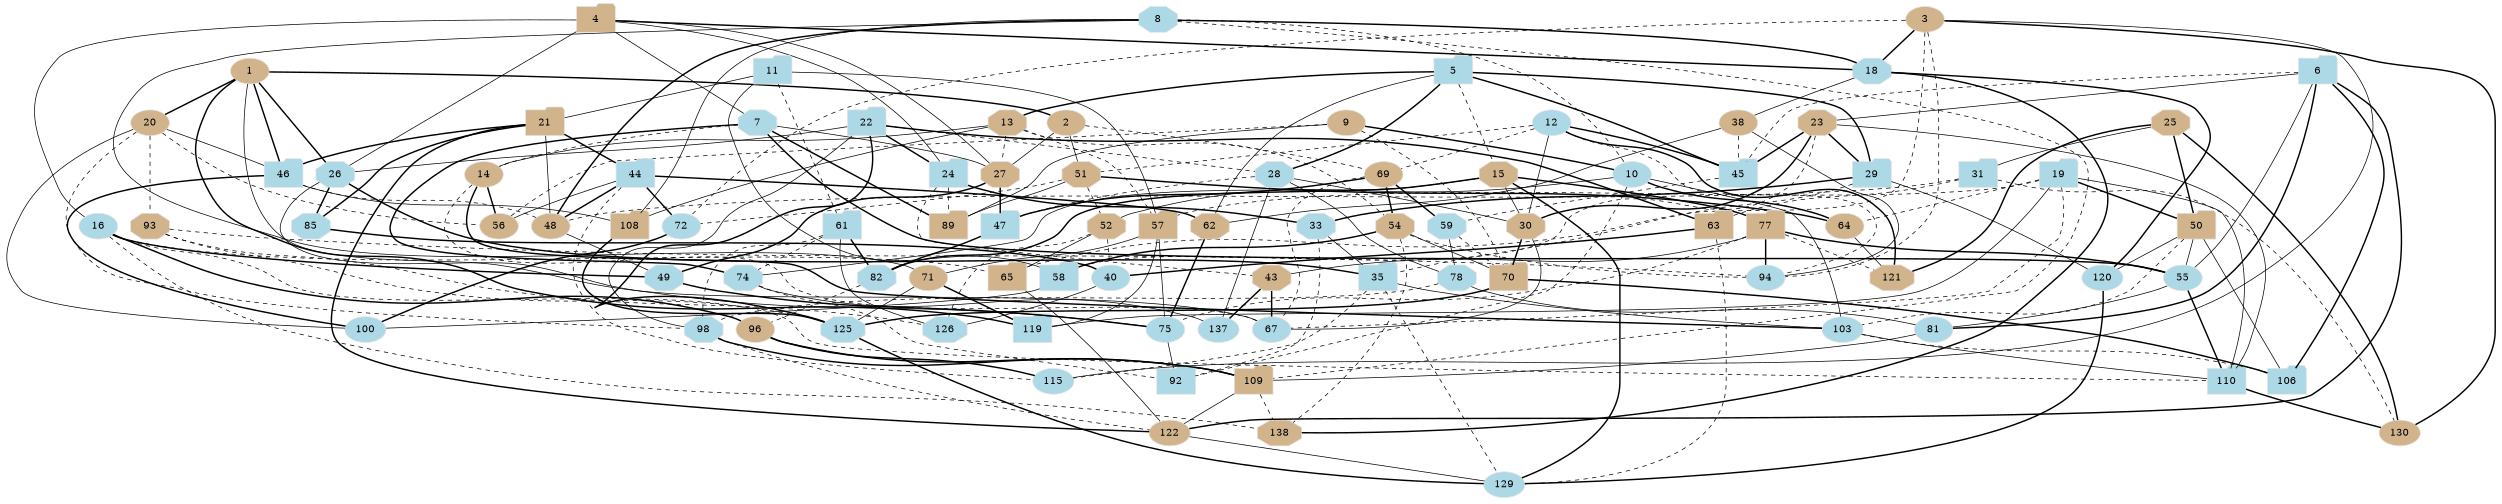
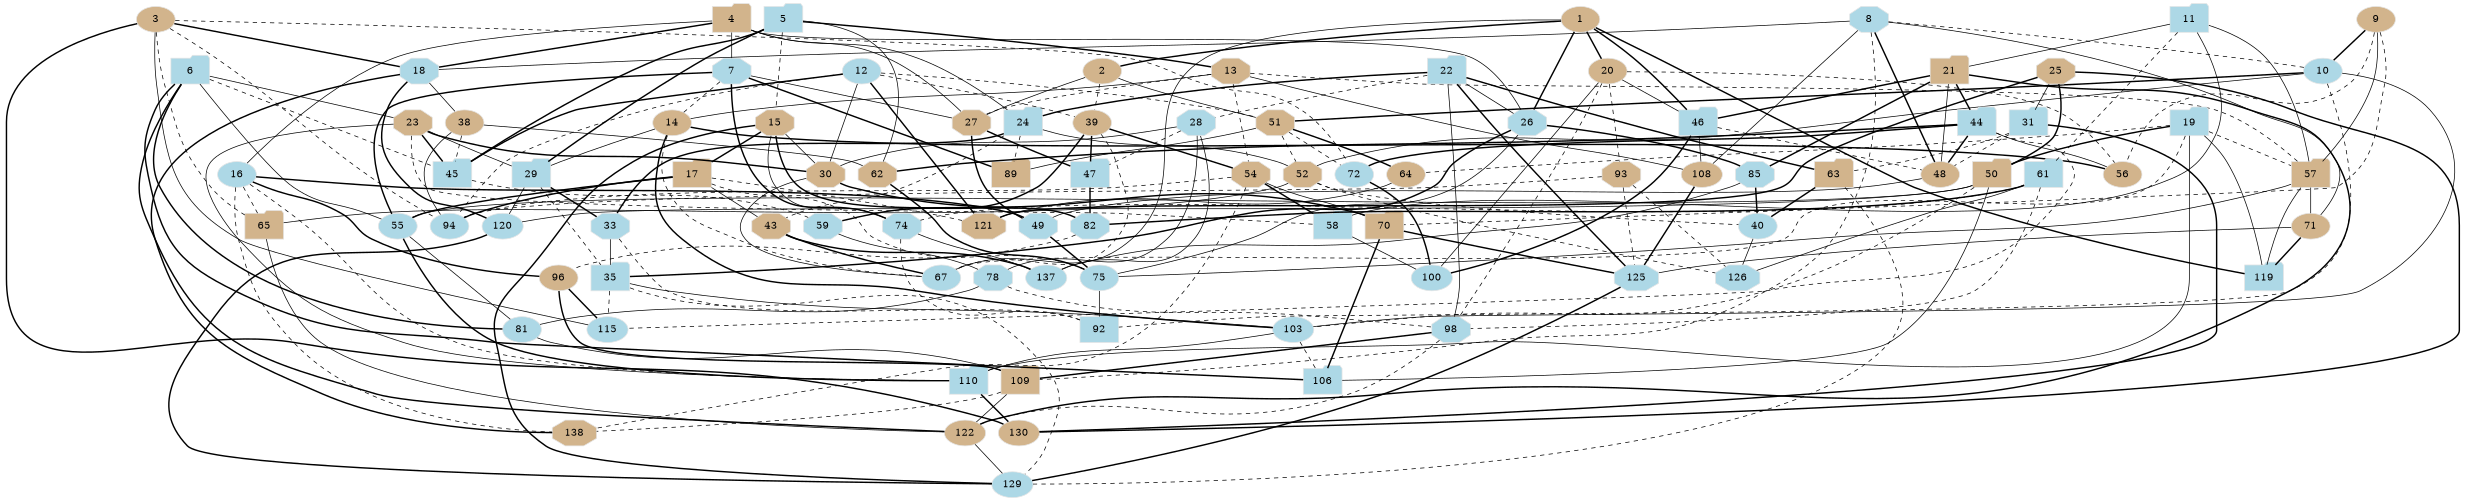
(1484, 28) -> (1144, 46)
(1376, 134) -> none
(1195, 135) -> (2364, 103)
none -> (603, 146)
none -> (1166, 146)
(1844, 148) -> (470, 149)
(1384, 174) -> (1092, 123)
(1738, 200) -> (1799, 96)
(2240, 225) -> (1828, 392)
(630, 226) -> (1702, 174)
(1766, 226) -> (692, 174)
none -> (1403, 240)
(1476, 251) -> none
